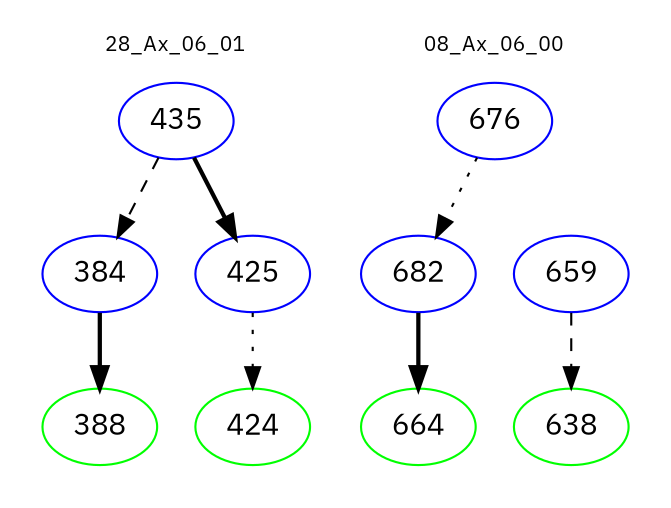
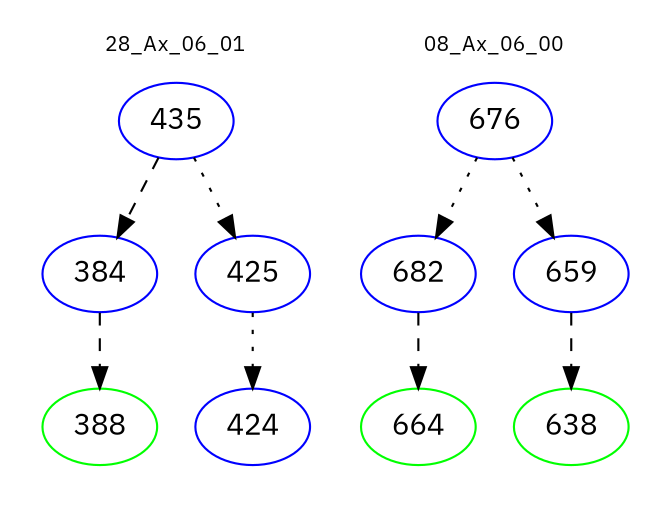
(210, 188) -> (210, 188)
none -> (528, 188)
(100, 340) -> (100, 340)
(418, 340) -> (418, 340)
(253, 427) -> (253, 427)
